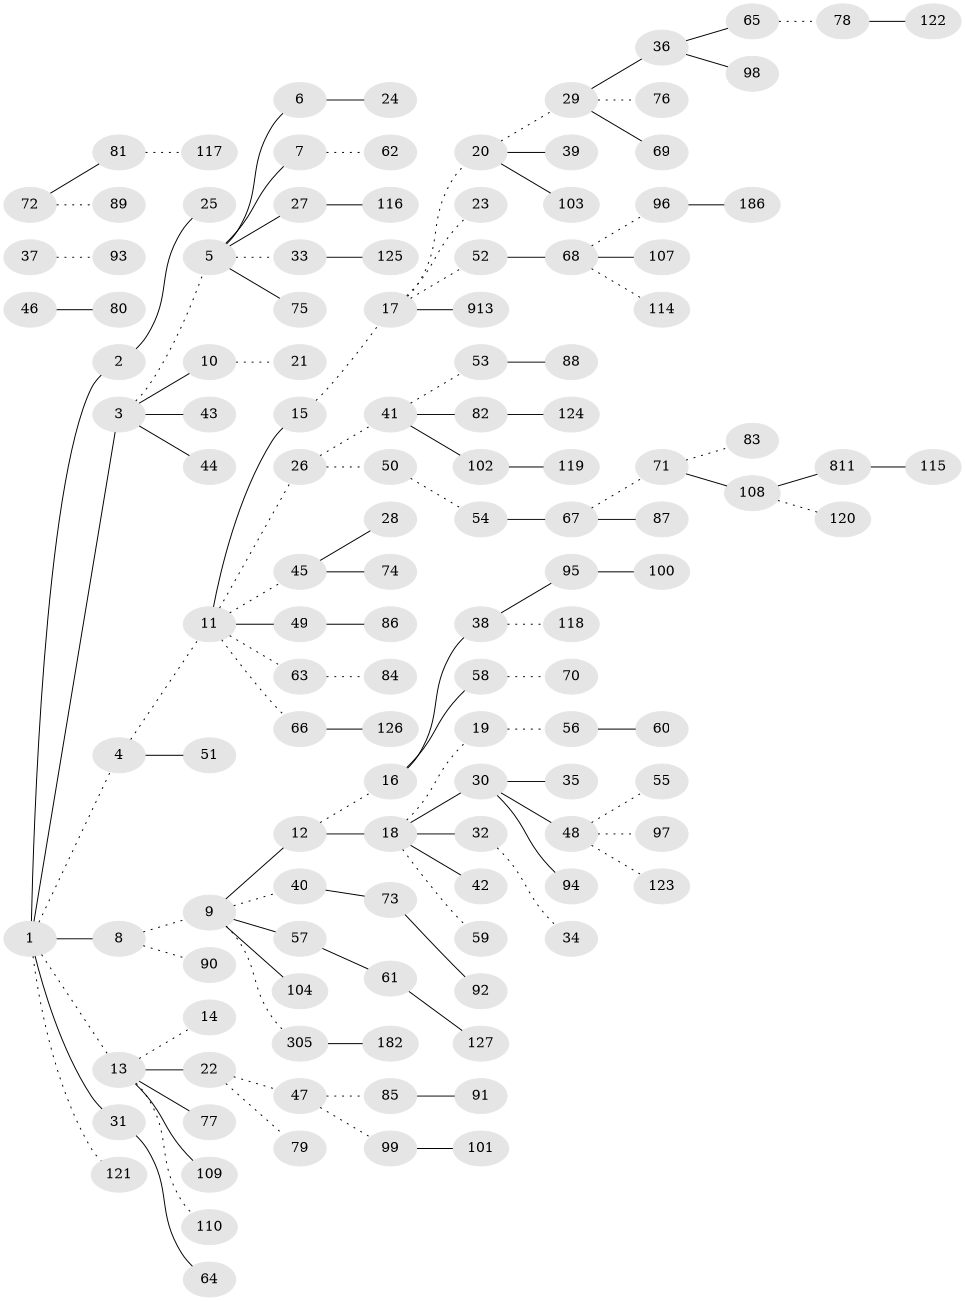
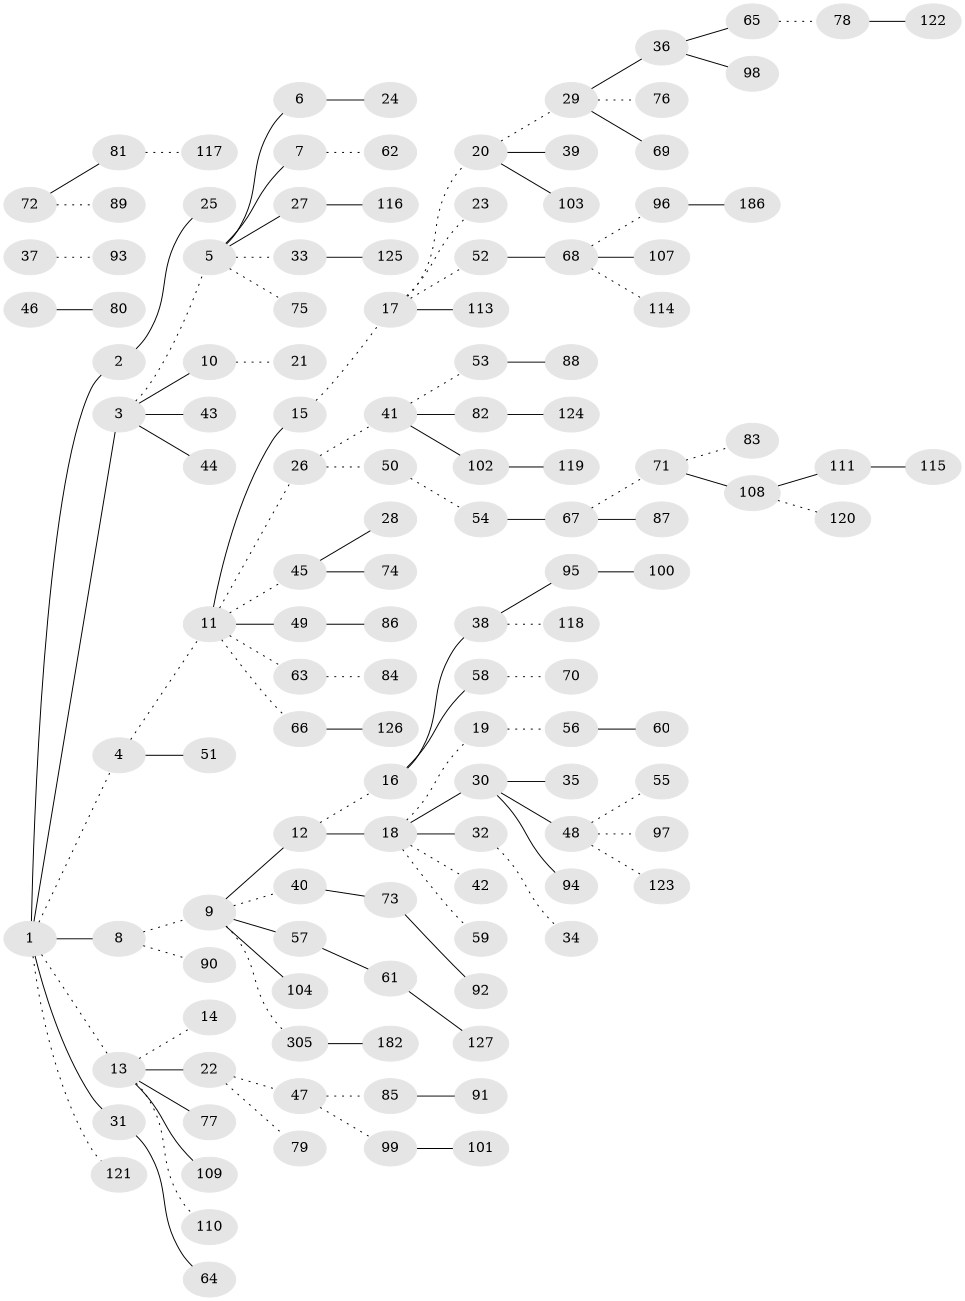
(255, 284) -> (255, 284)
(481, 310) -> (481, 310)
(843, 467) -> (843, 467)
(436, 860) -> (436, 860)
